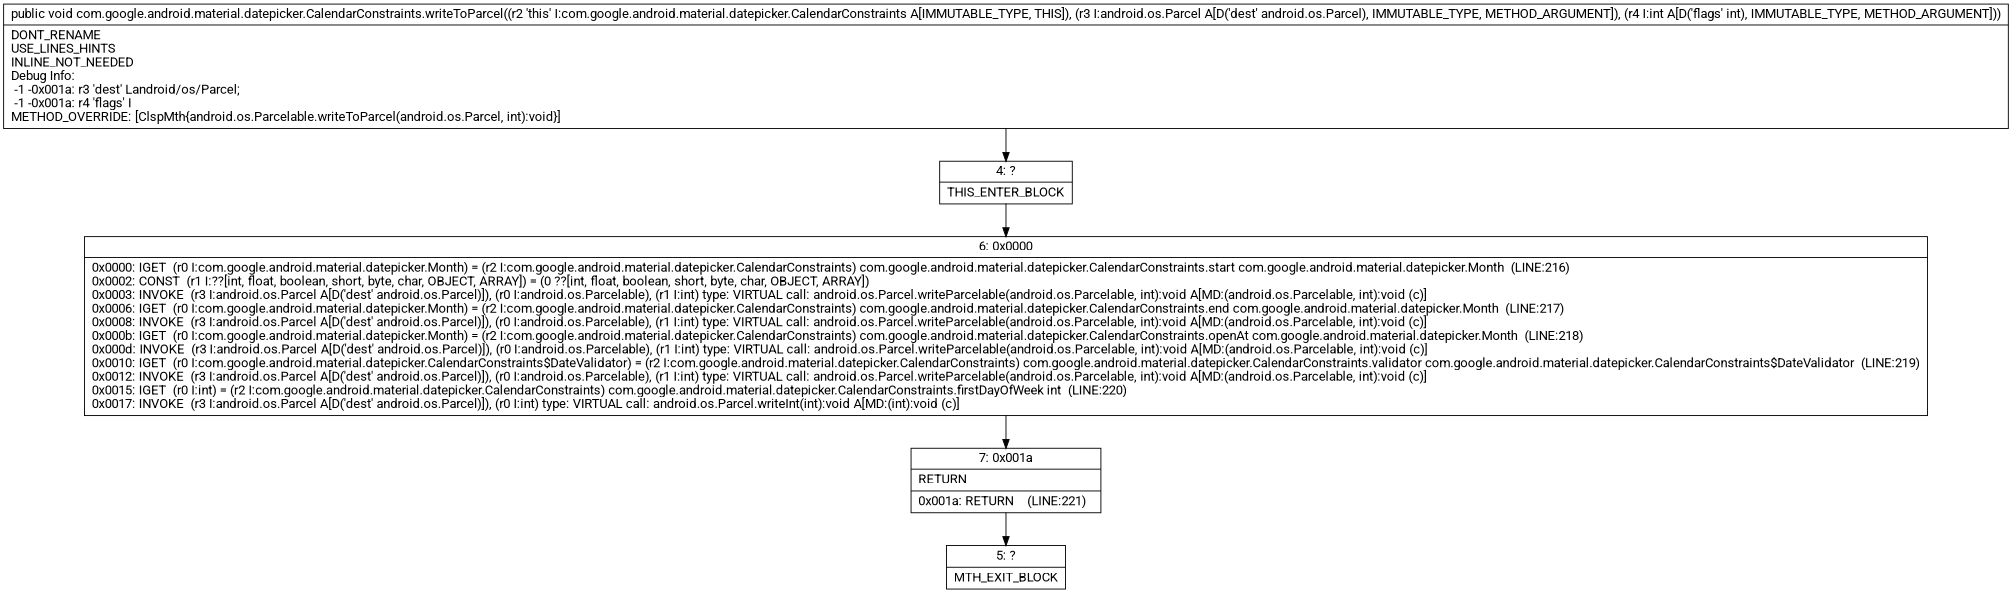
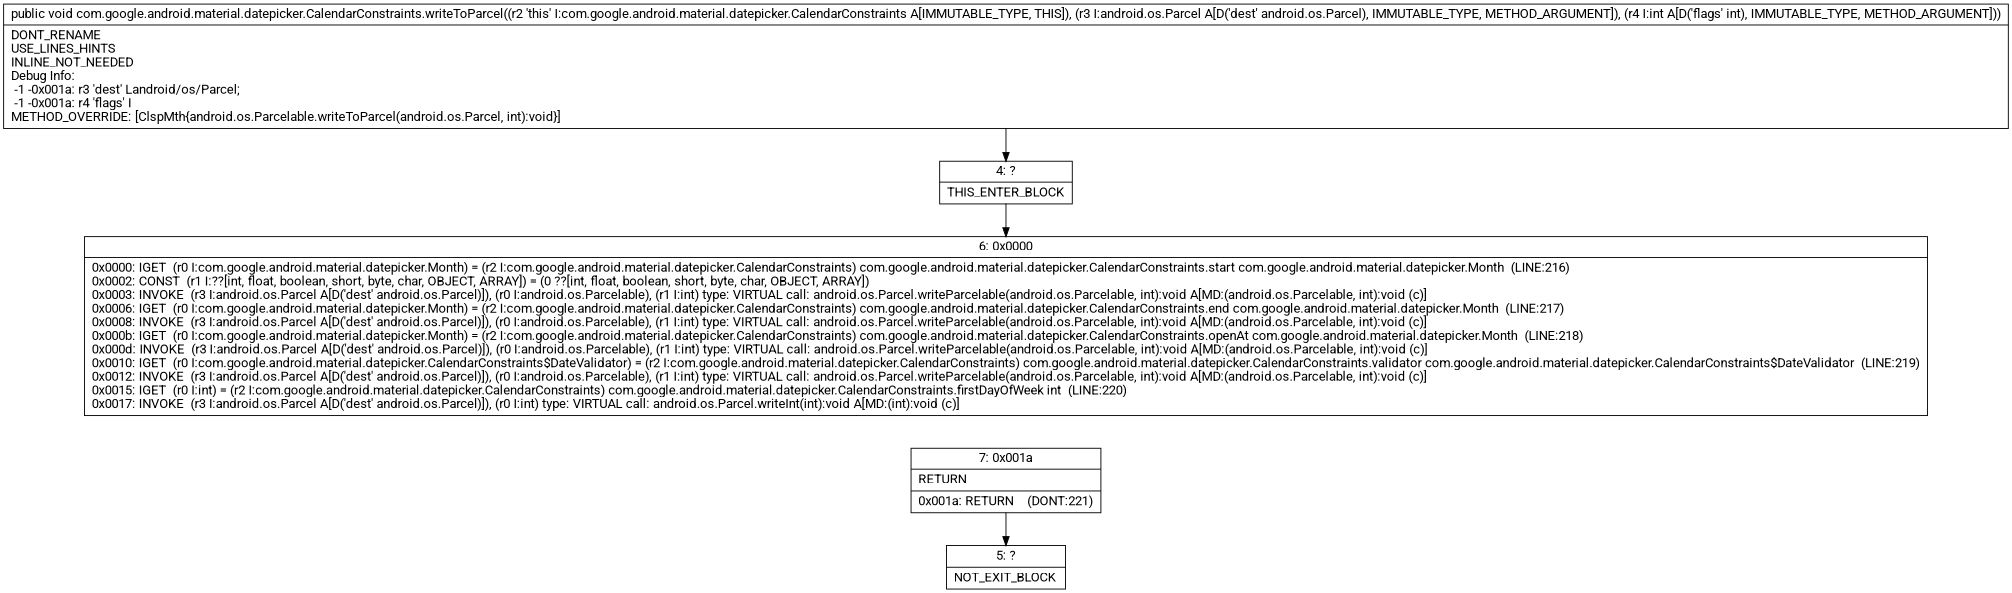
(1006, 427) -> none
(1002, 501) -> (1006, 501)
(1006, 578) -> (1005, 578)
